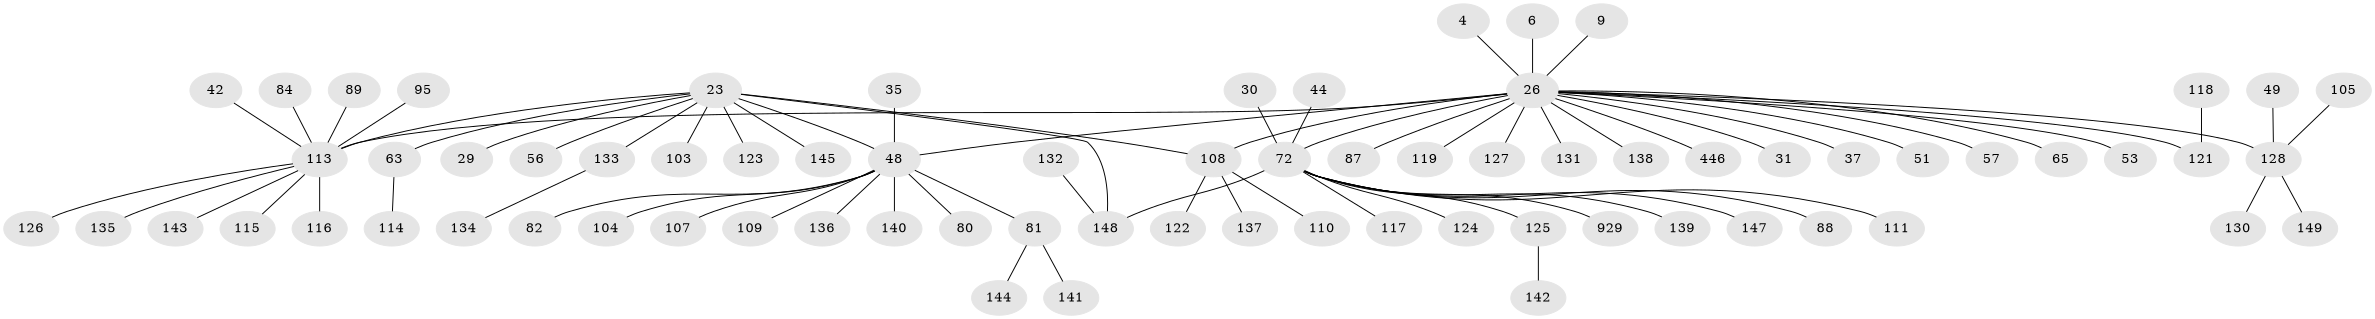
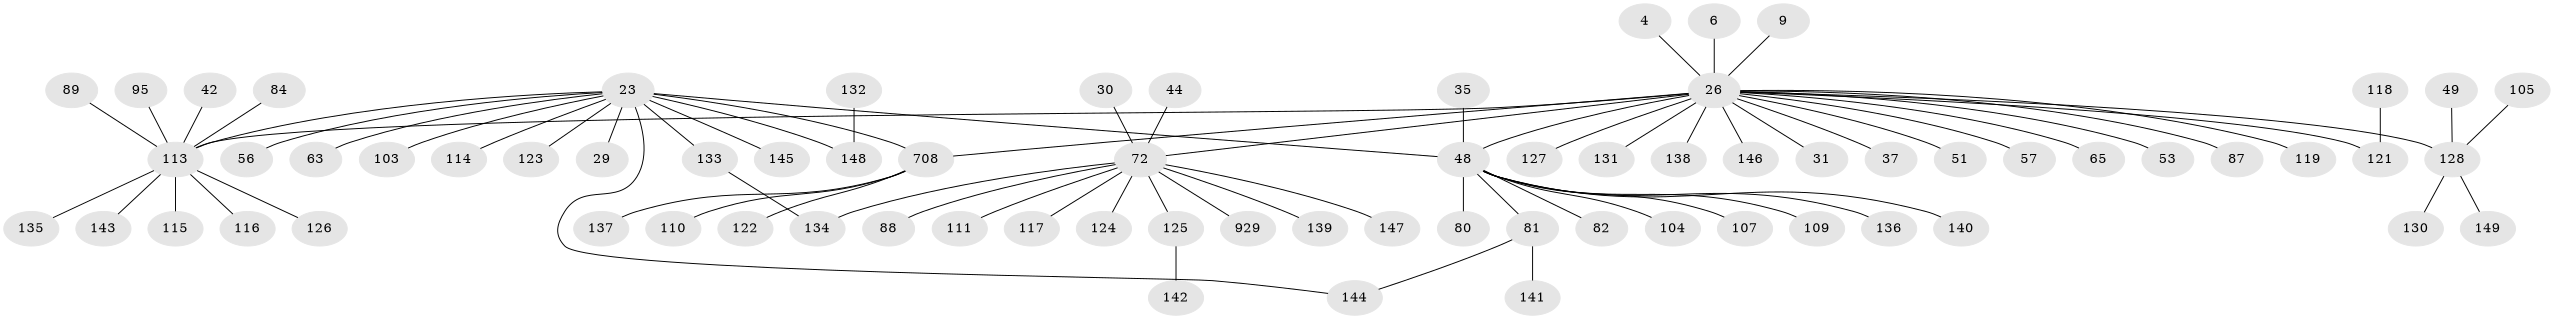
(1213, 160) -> (926, 160)
(1713, 160) -> (1751, 160)
(1206, 191) -> (975, 183)
(393, 194) -> (527, 129)
none -> (849, 271)
